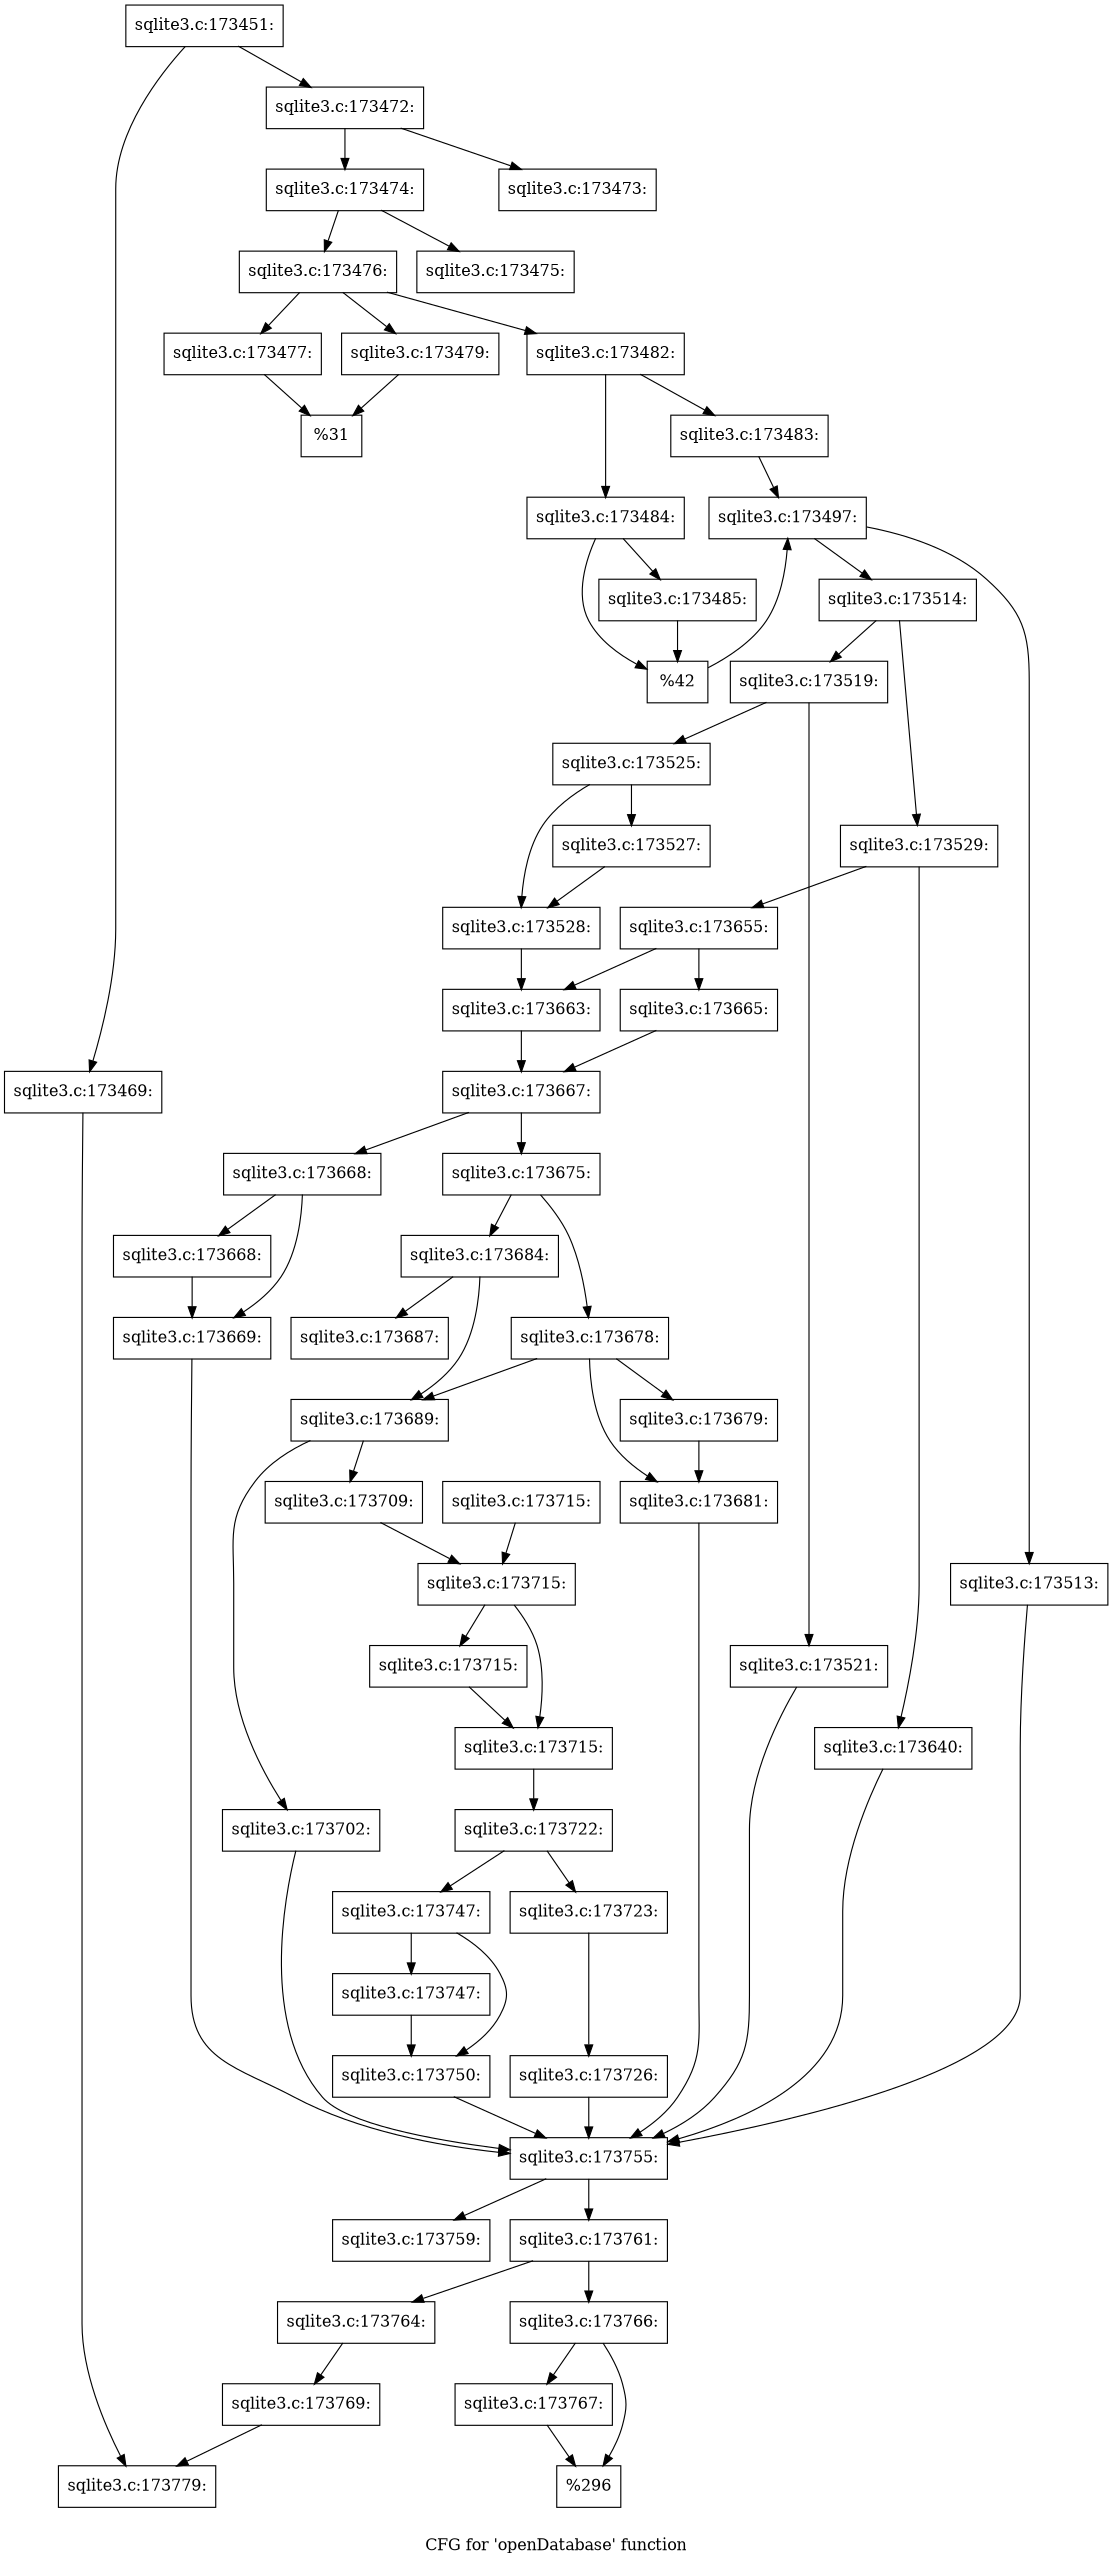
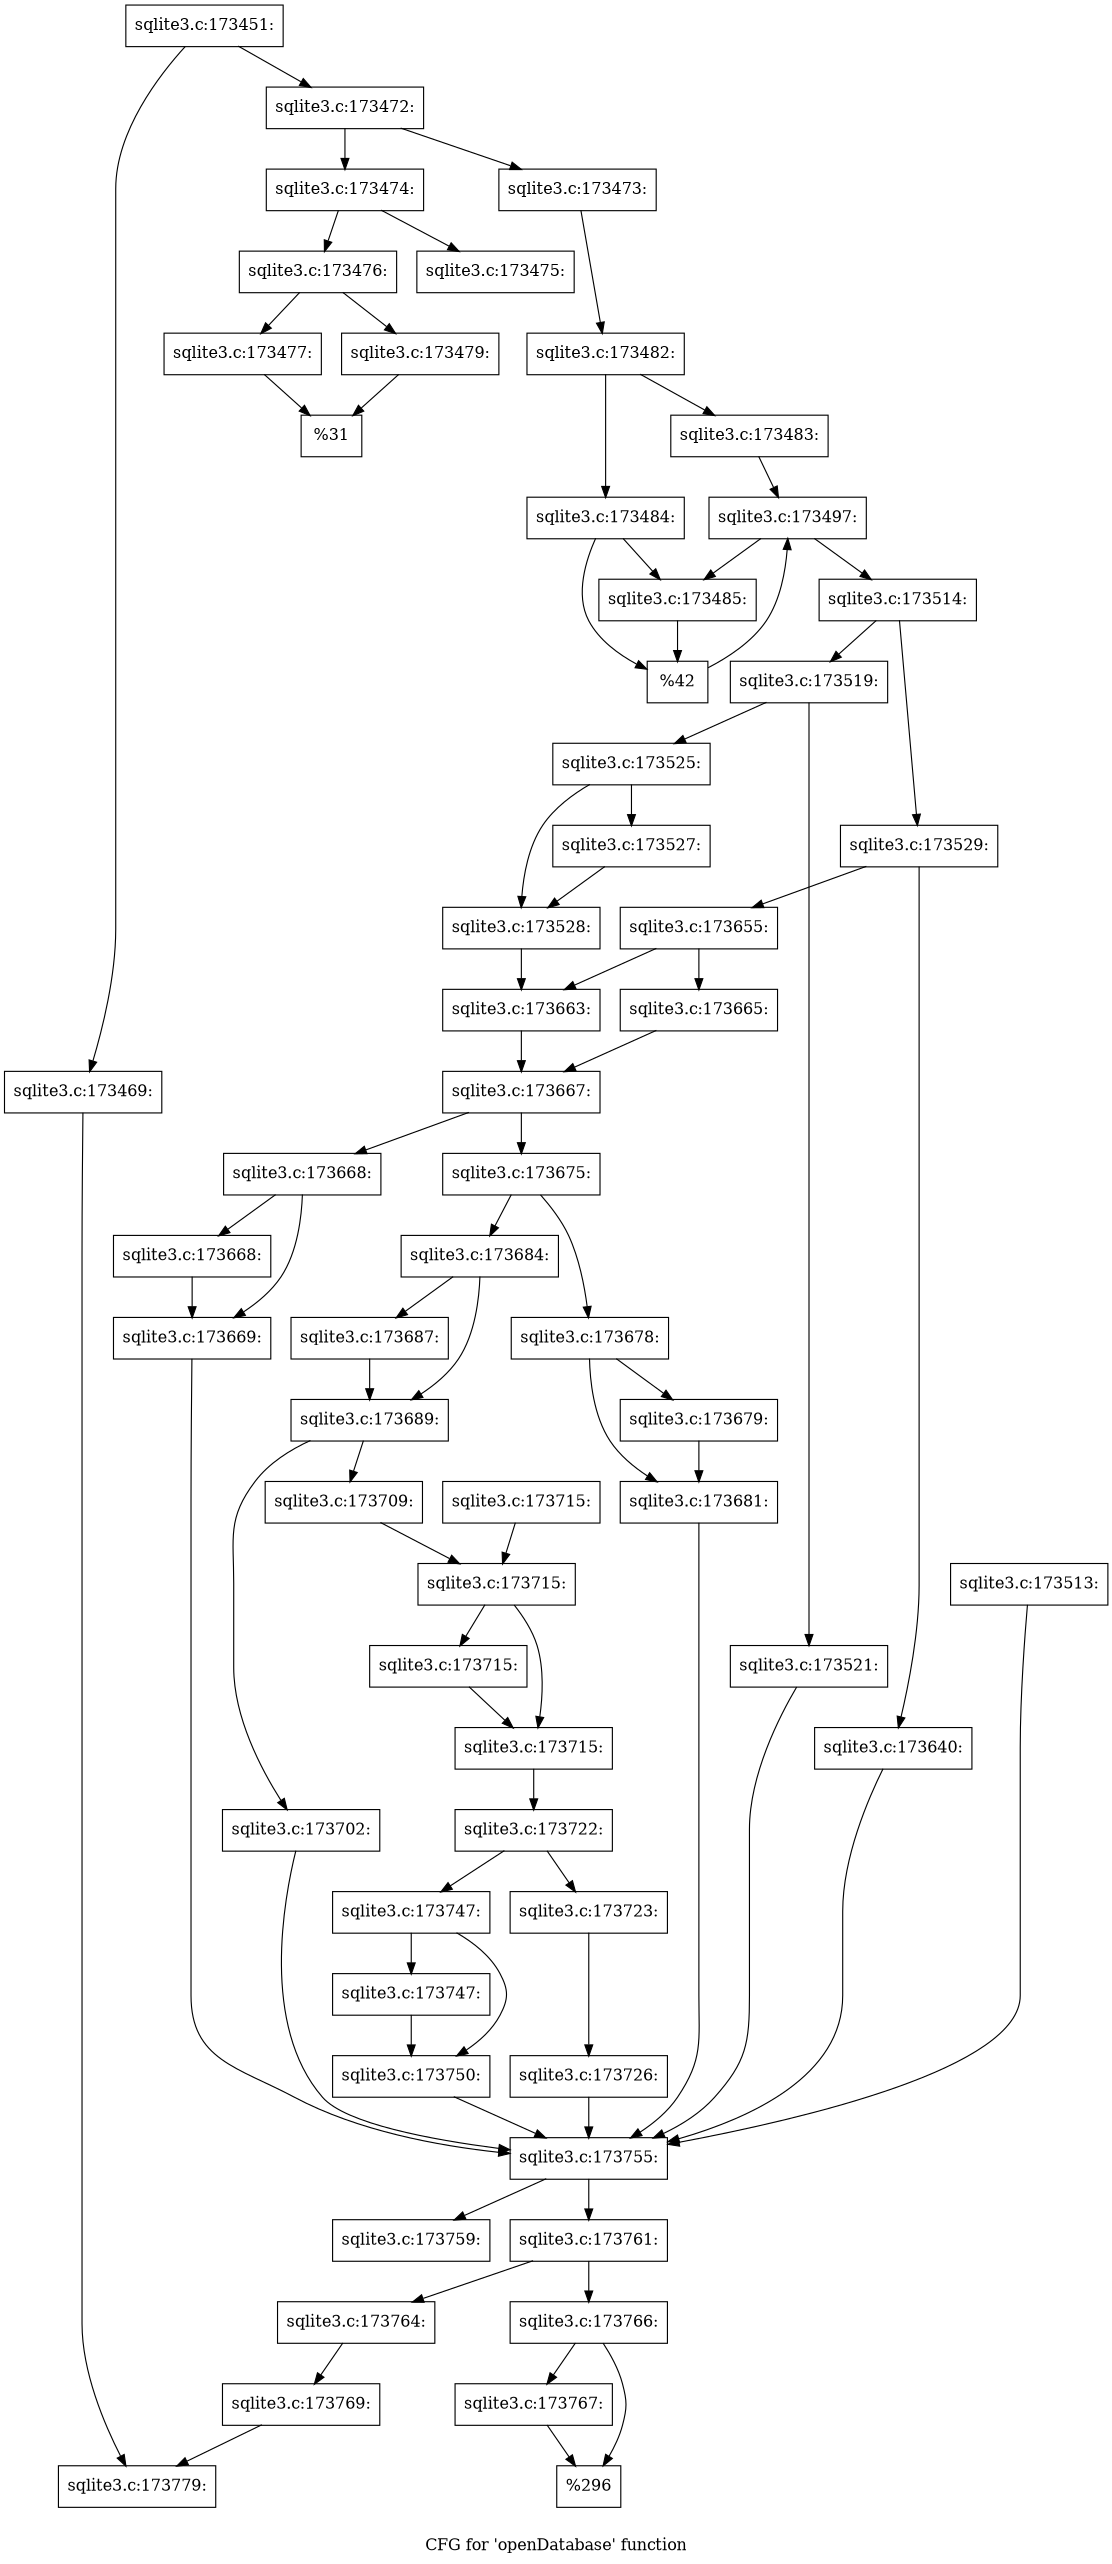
(456, 311) -> (591, 266)
(1029, 993) -> (737, 556)
(485, 1377) -> (370, 1374)
